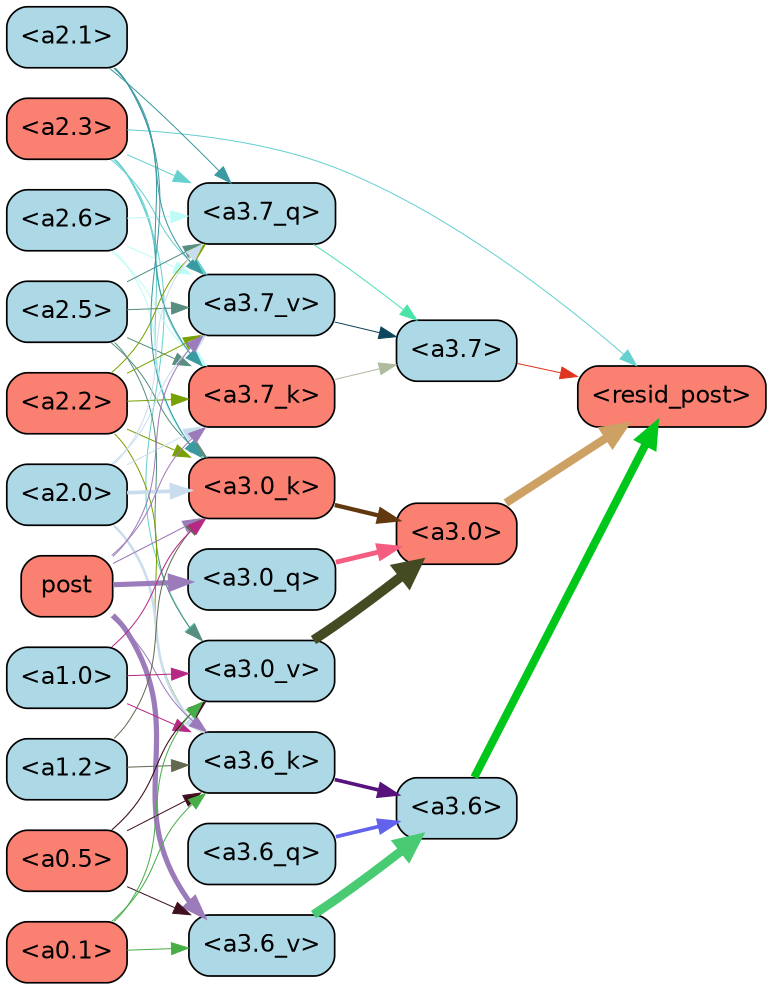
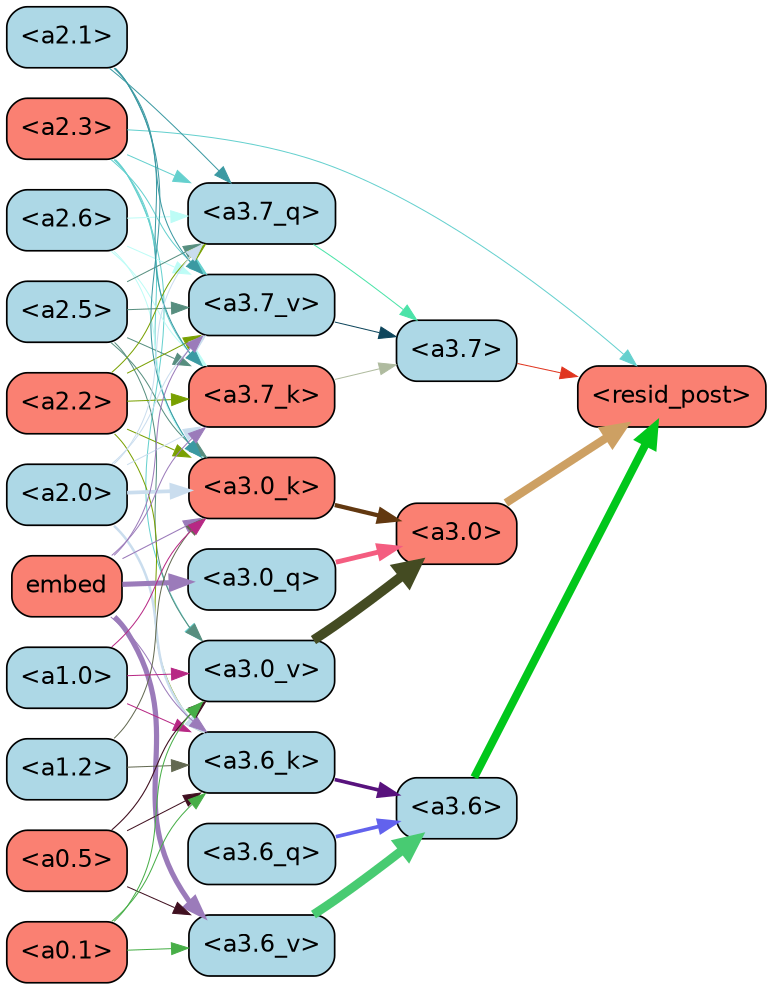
(67, 586) -> (67, 586)
